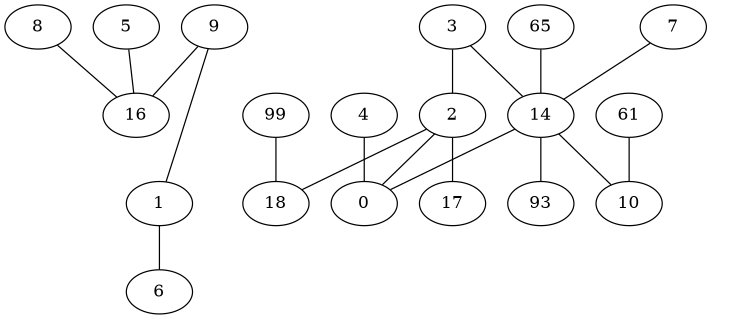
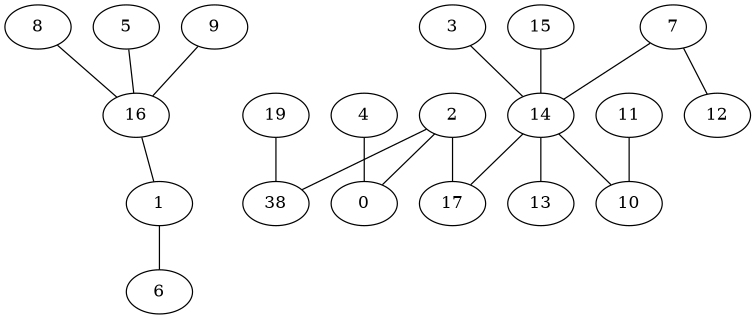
(541, 27) -> (541, 27)
(453, 71) -> none
(187, 115) -> (148, 160)
(276, 115) -> (276, 115)
(629, 115) -> (629, 115)
none -> (717, 115)
(462, 155) -> (497, 159)
(276, 204) -> (276, 204)
(541, 204) -> (541, 204)
